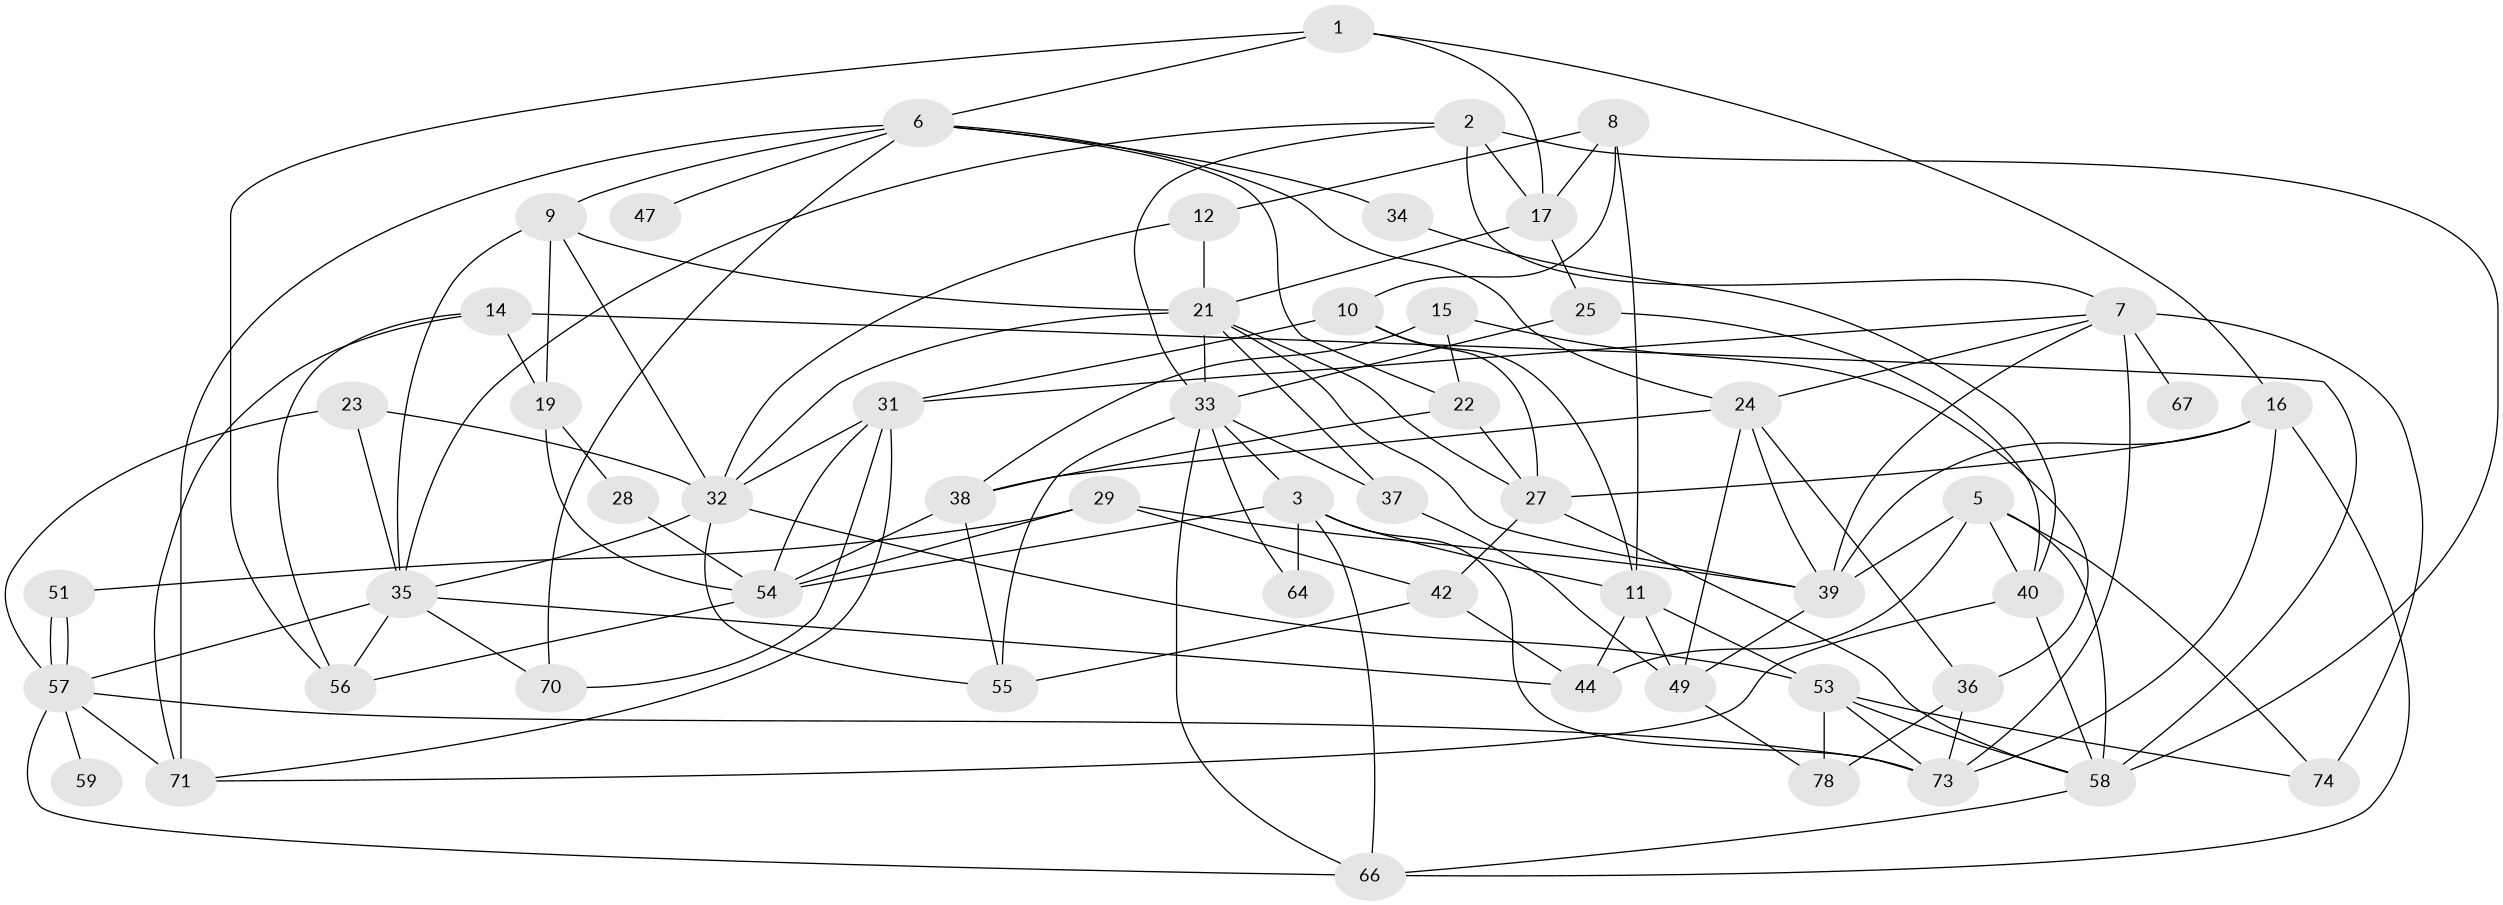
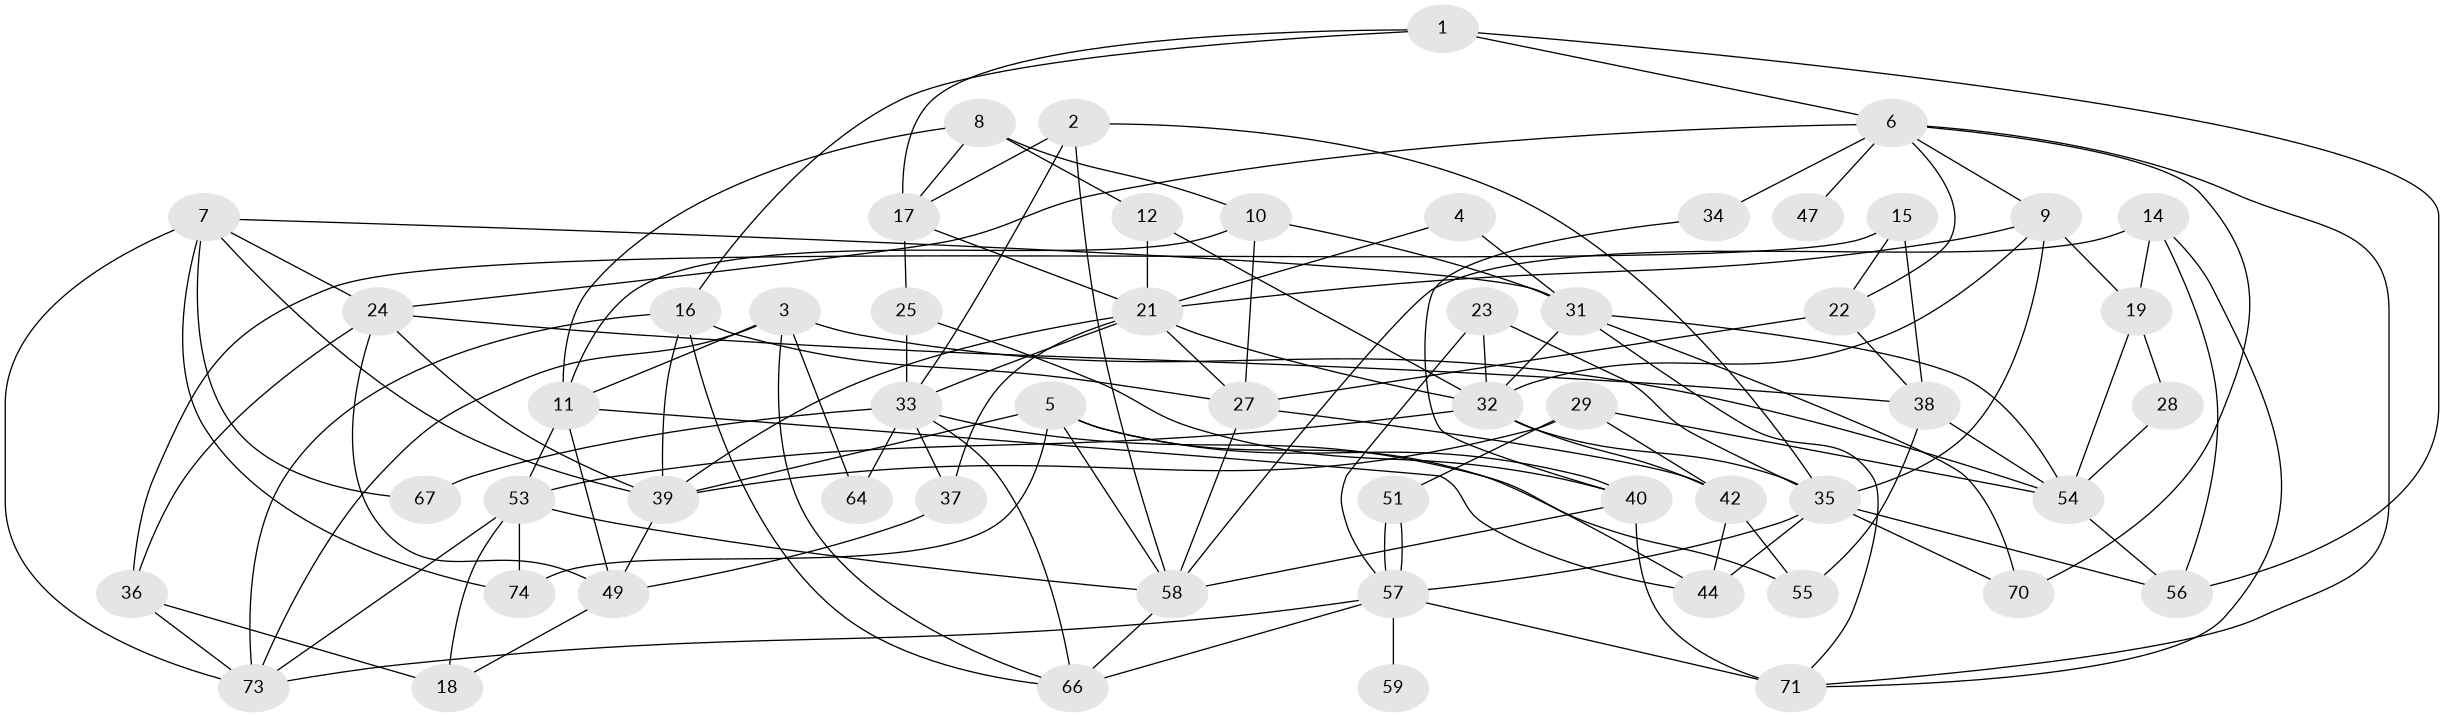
none -> (1460, 217)
(1740, 285) -> none
(1263, 463) -> (649, 436)
(809, 657) -> (1609, 453)
(1824, 782) -> (447, 688)
